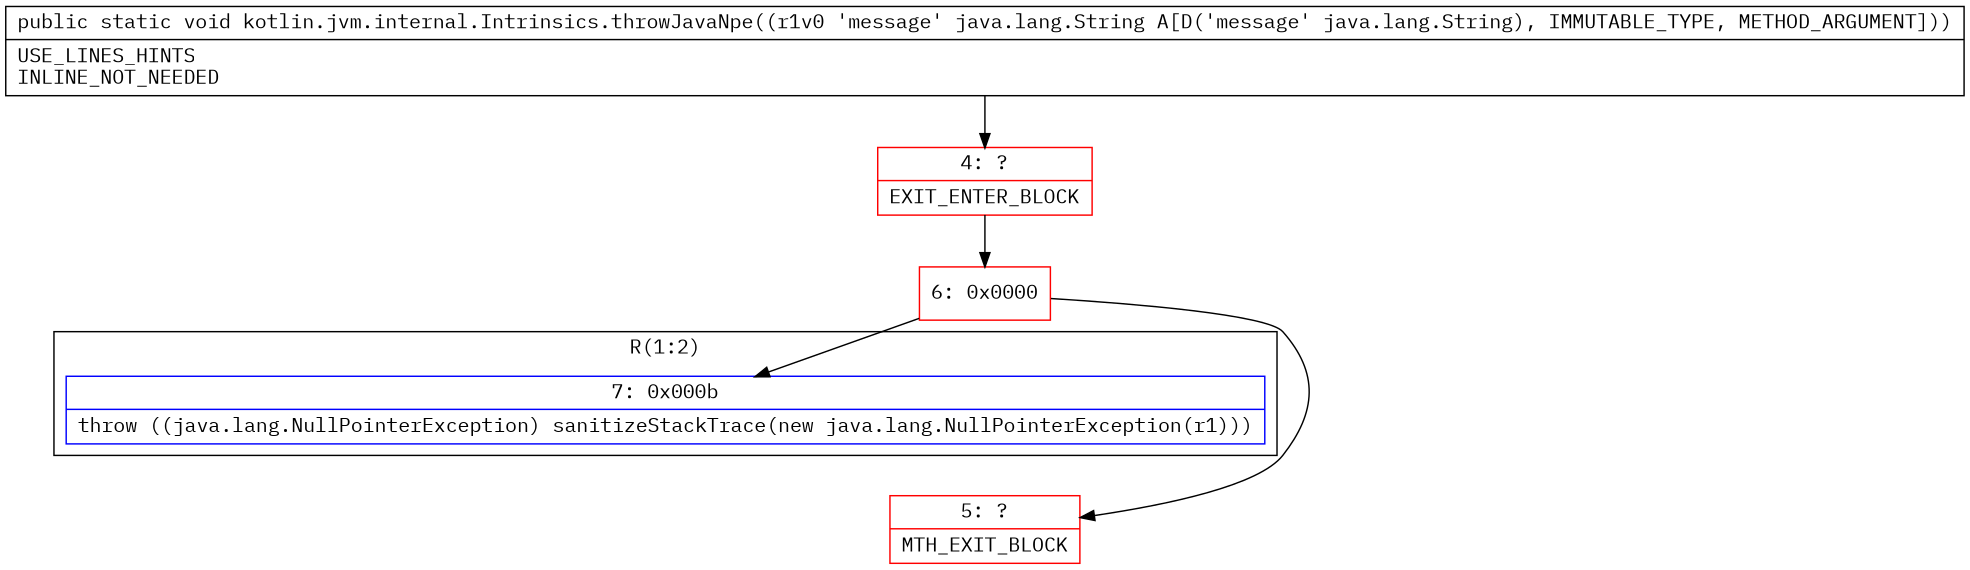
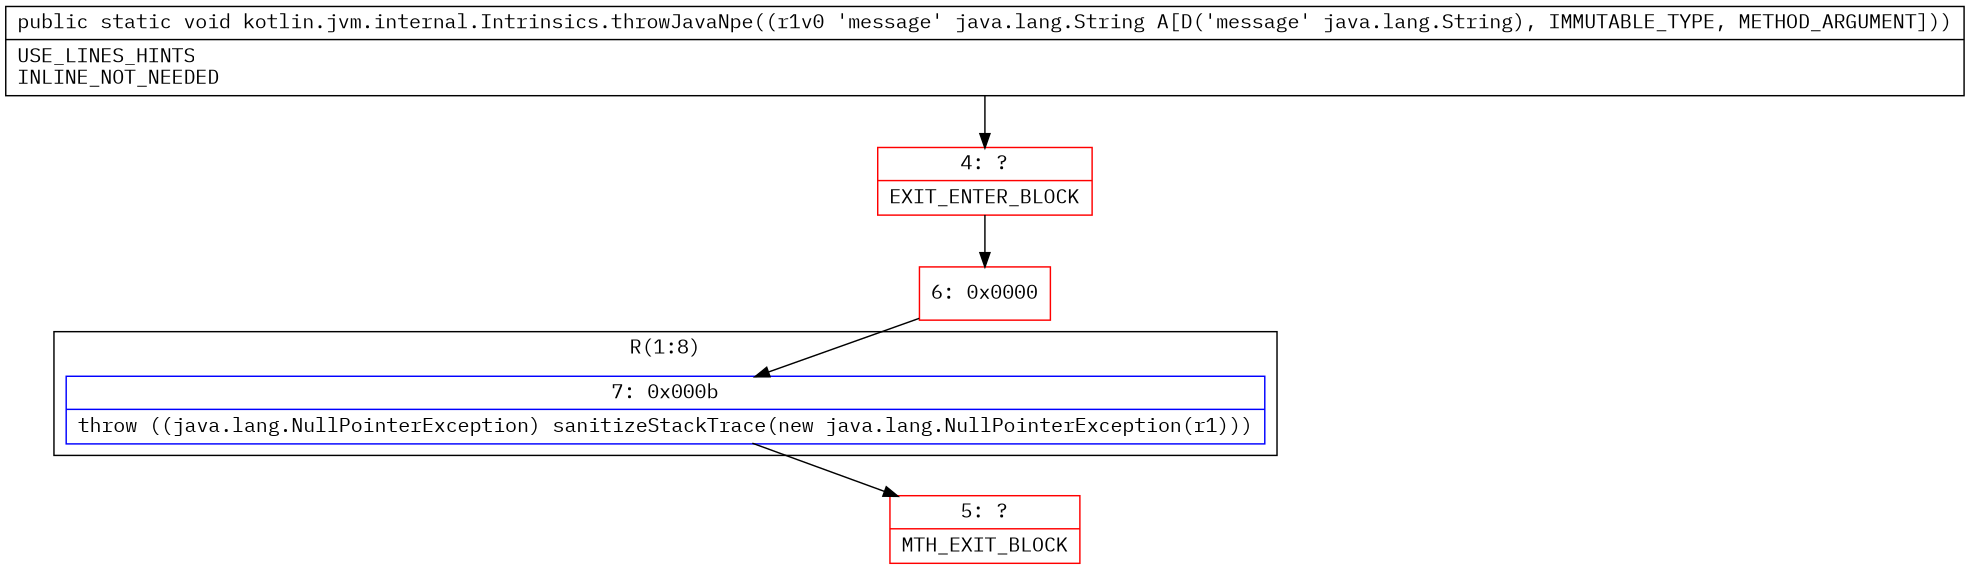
(665, 348) -> (665, 348)
(1307, 376) -> (818, 467)
